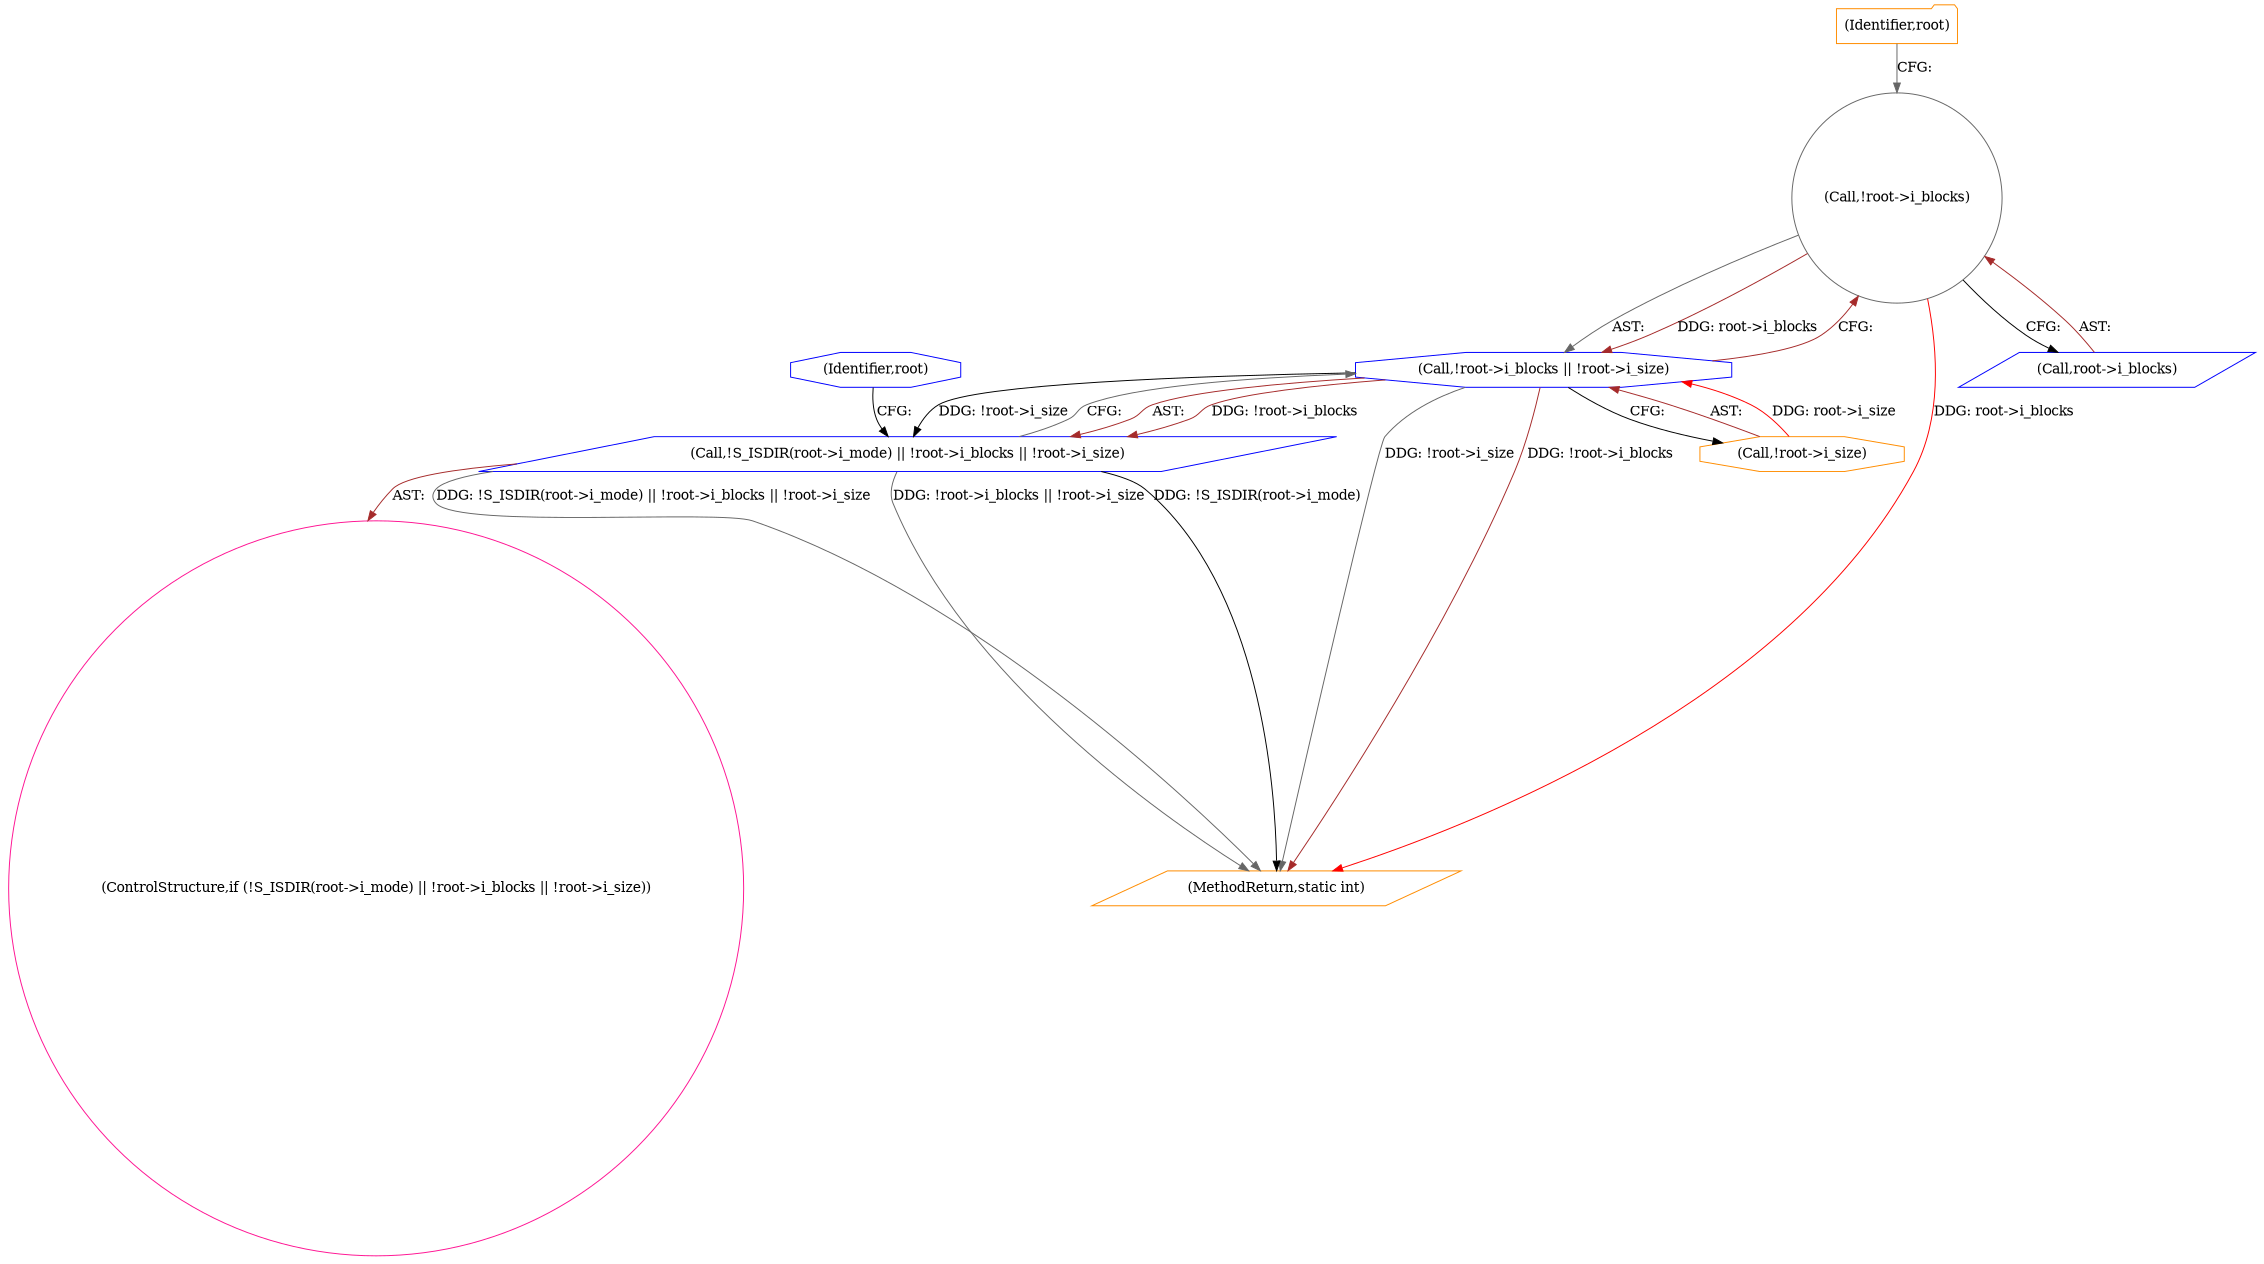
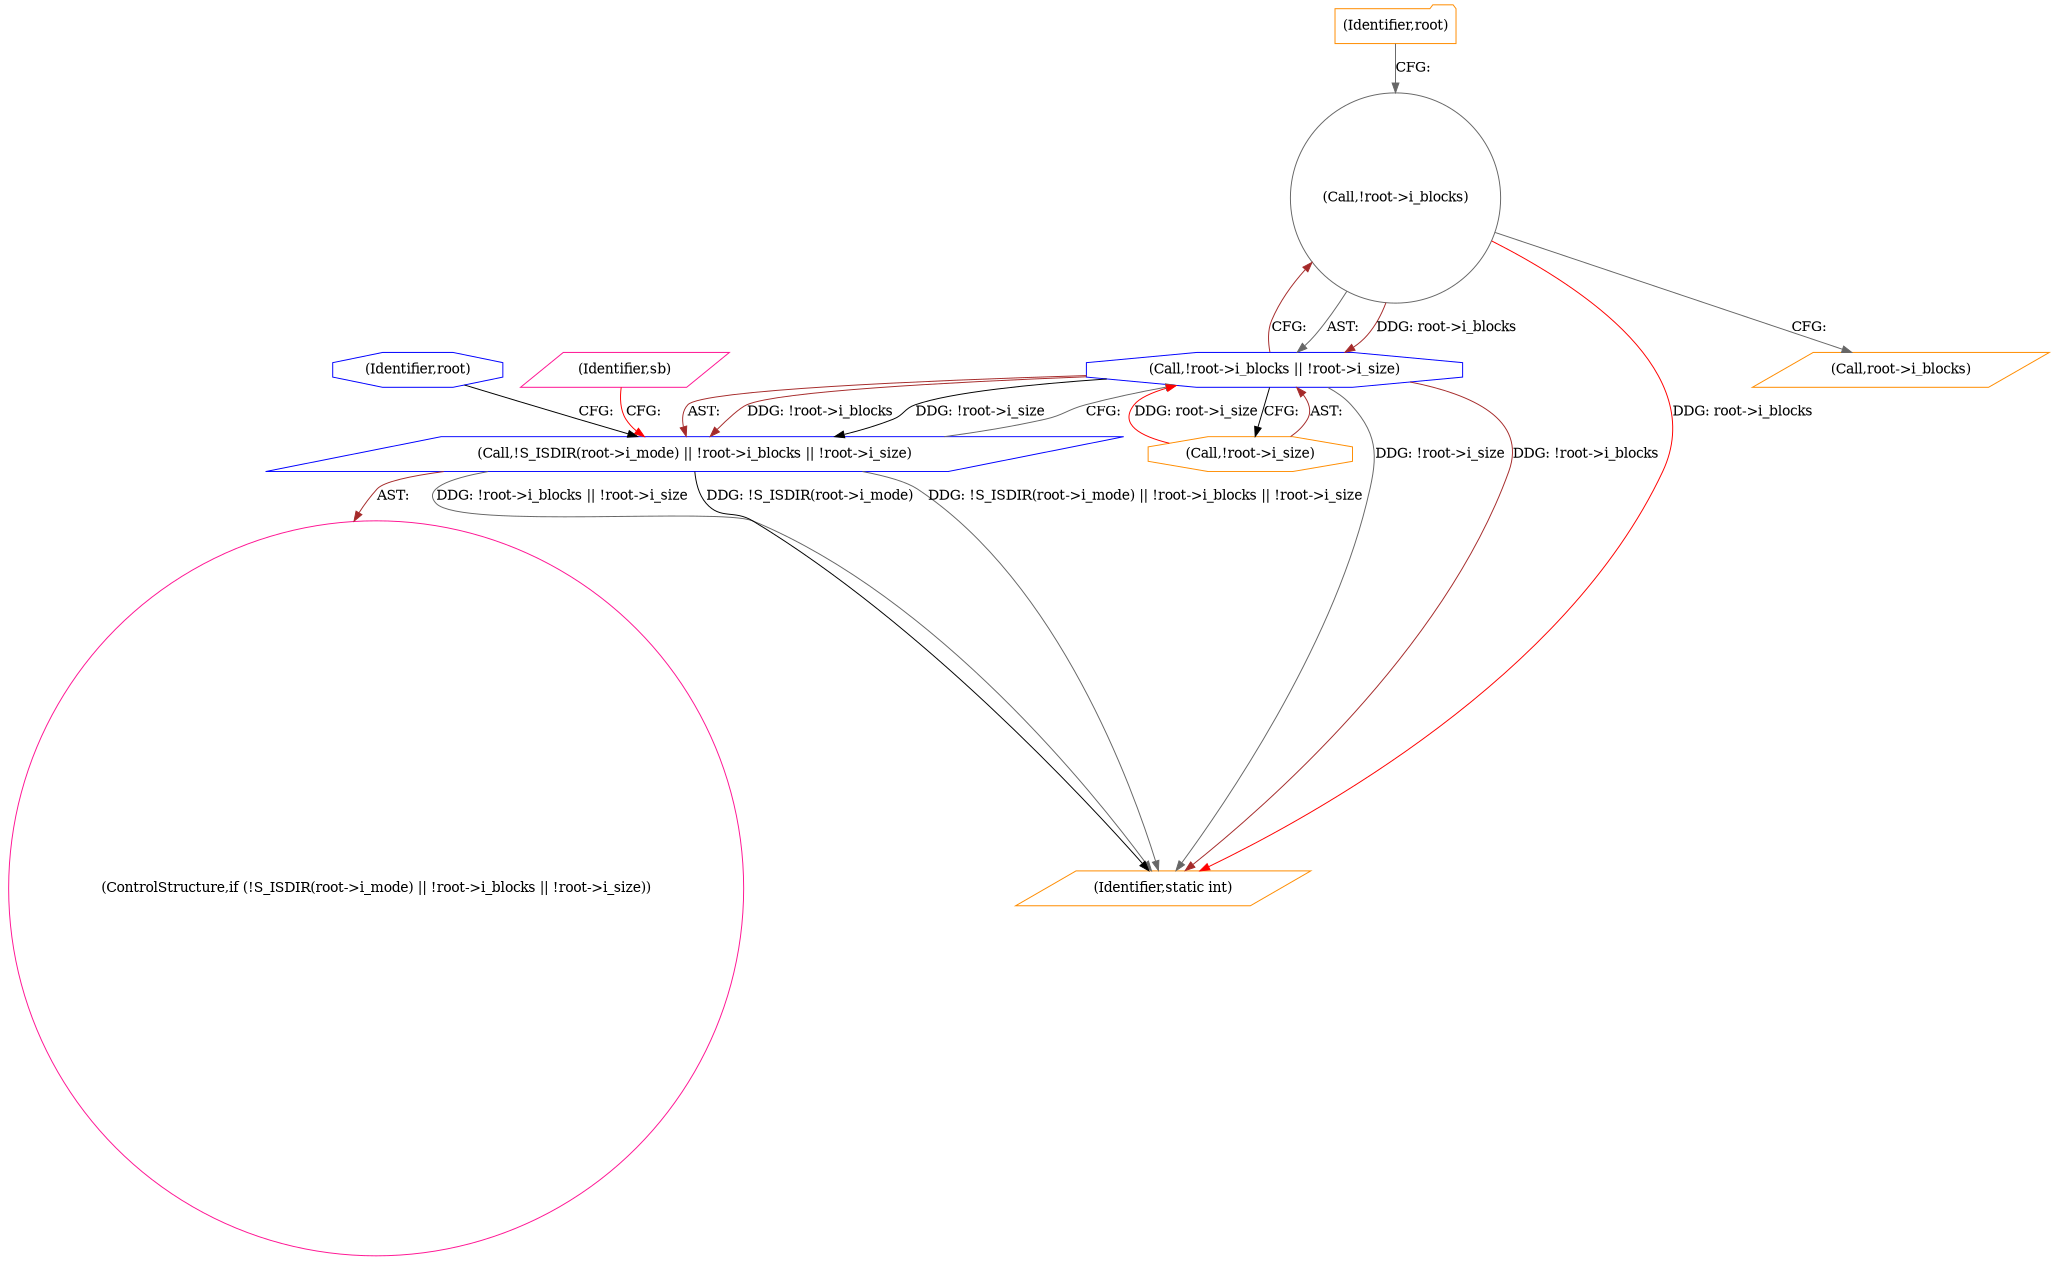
(2047, 304) -> none
(2003, 318) -> (1669, 291)
none -> (625, 370)
(2107, 370) -> (1901, 370)
(1276, 888) -> (1163, 888)
